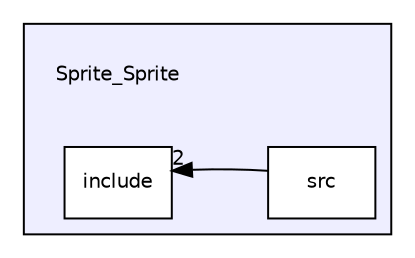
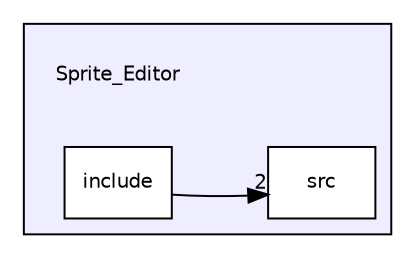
(118, 75) -> (118, 75)
(230, 169) -> (210, 196)
